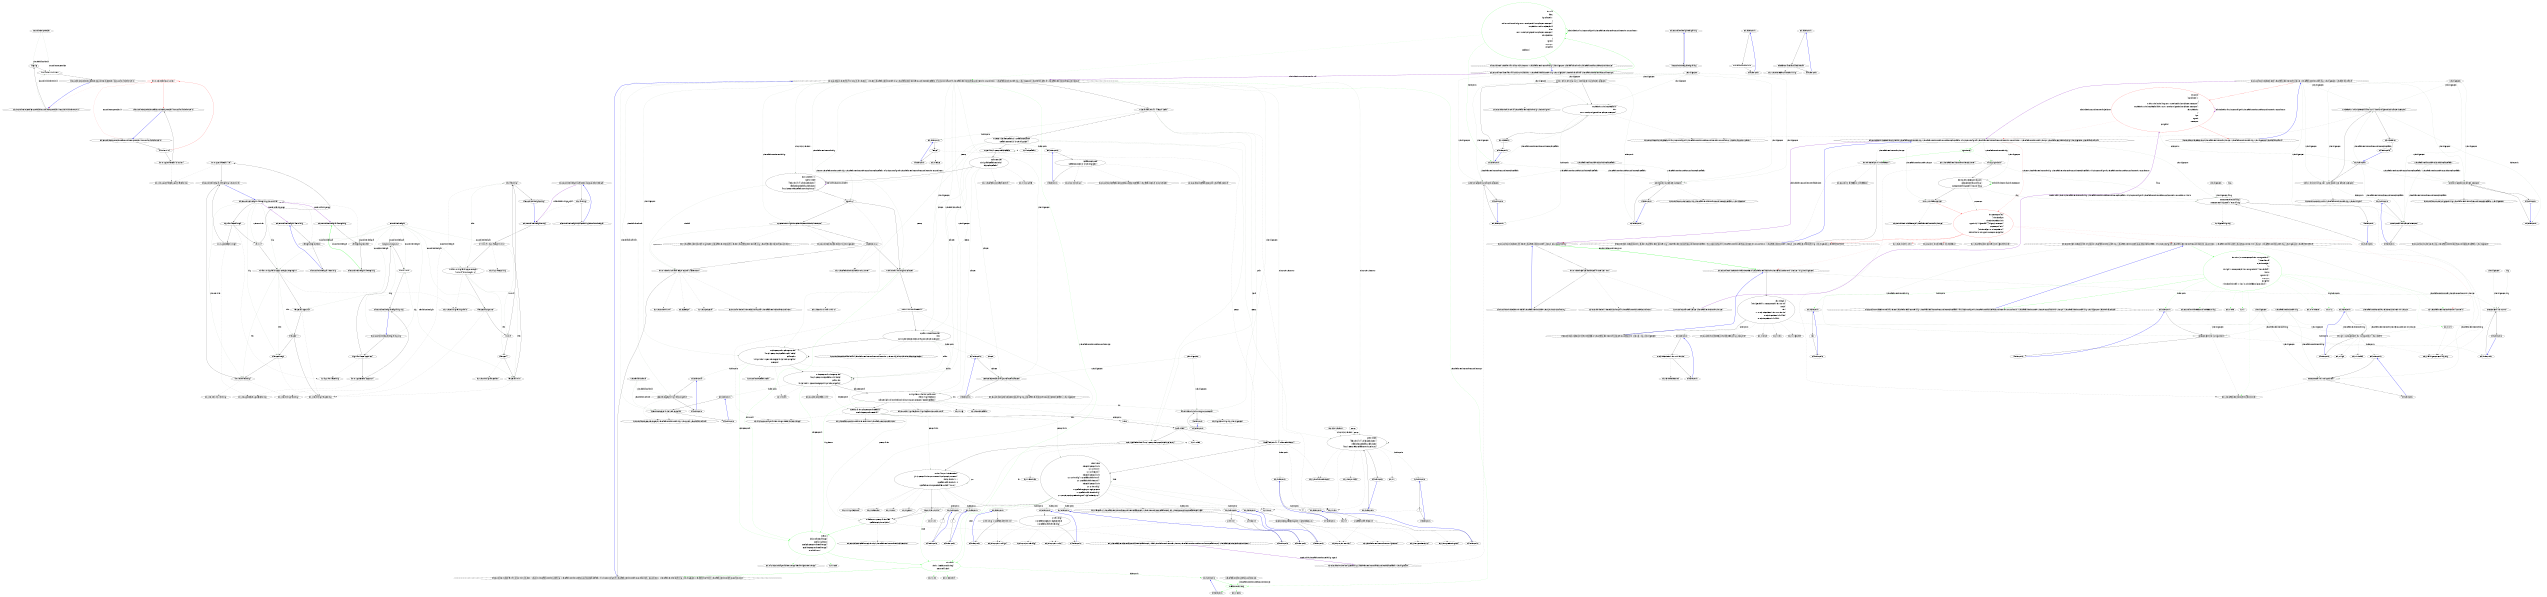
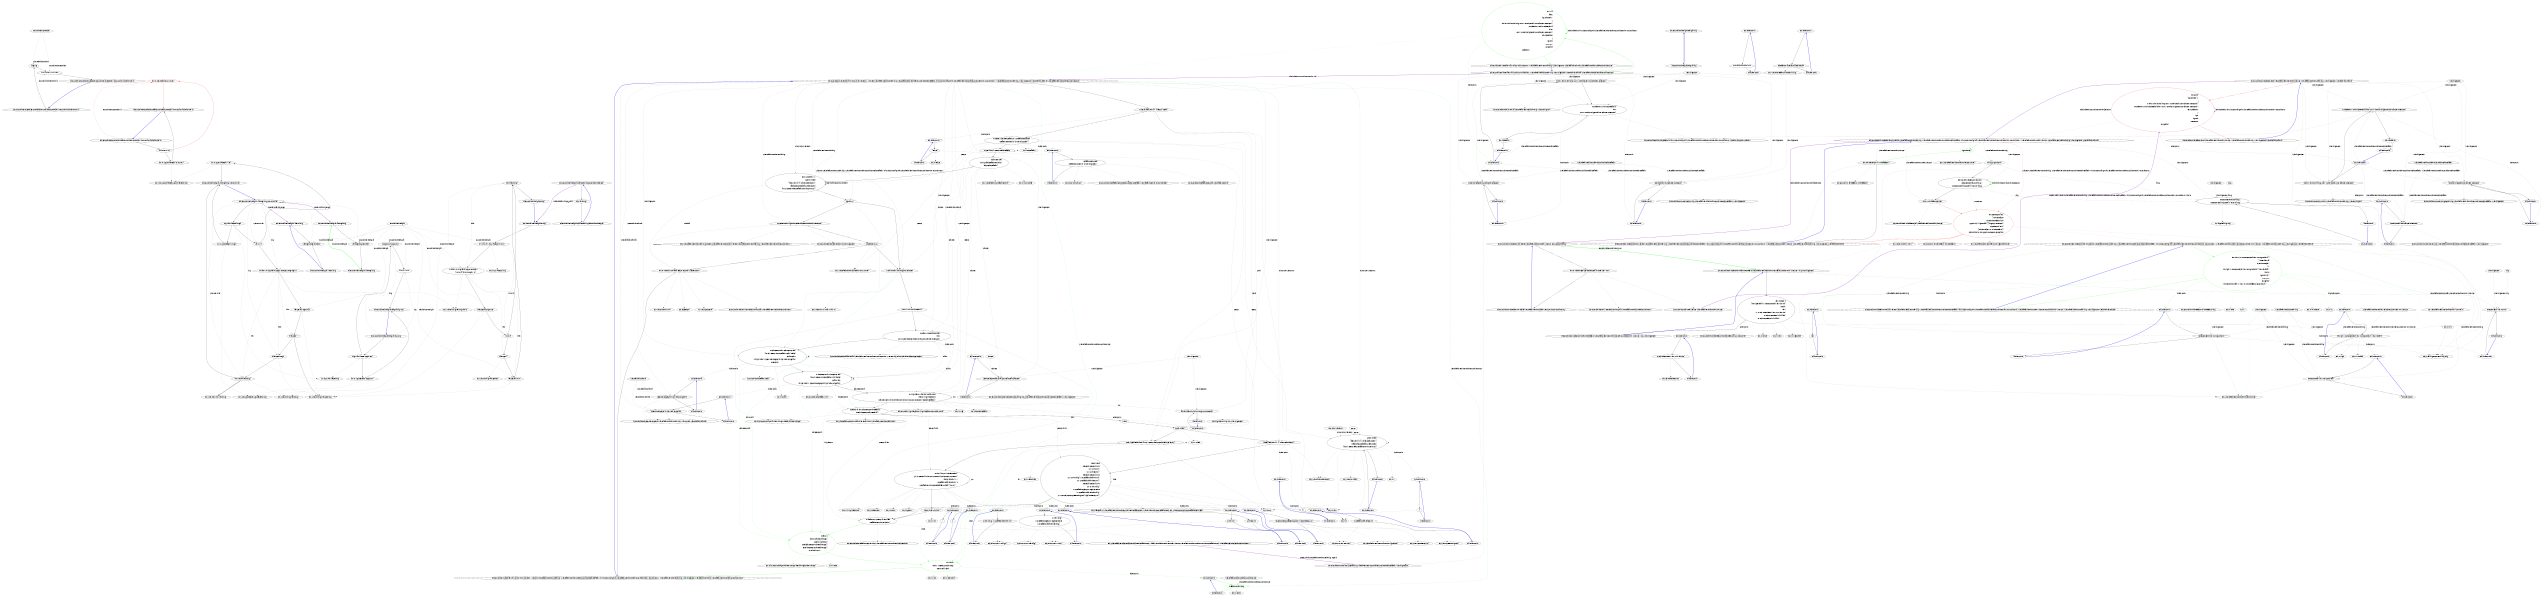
(229, 388) -> (229, 388)
